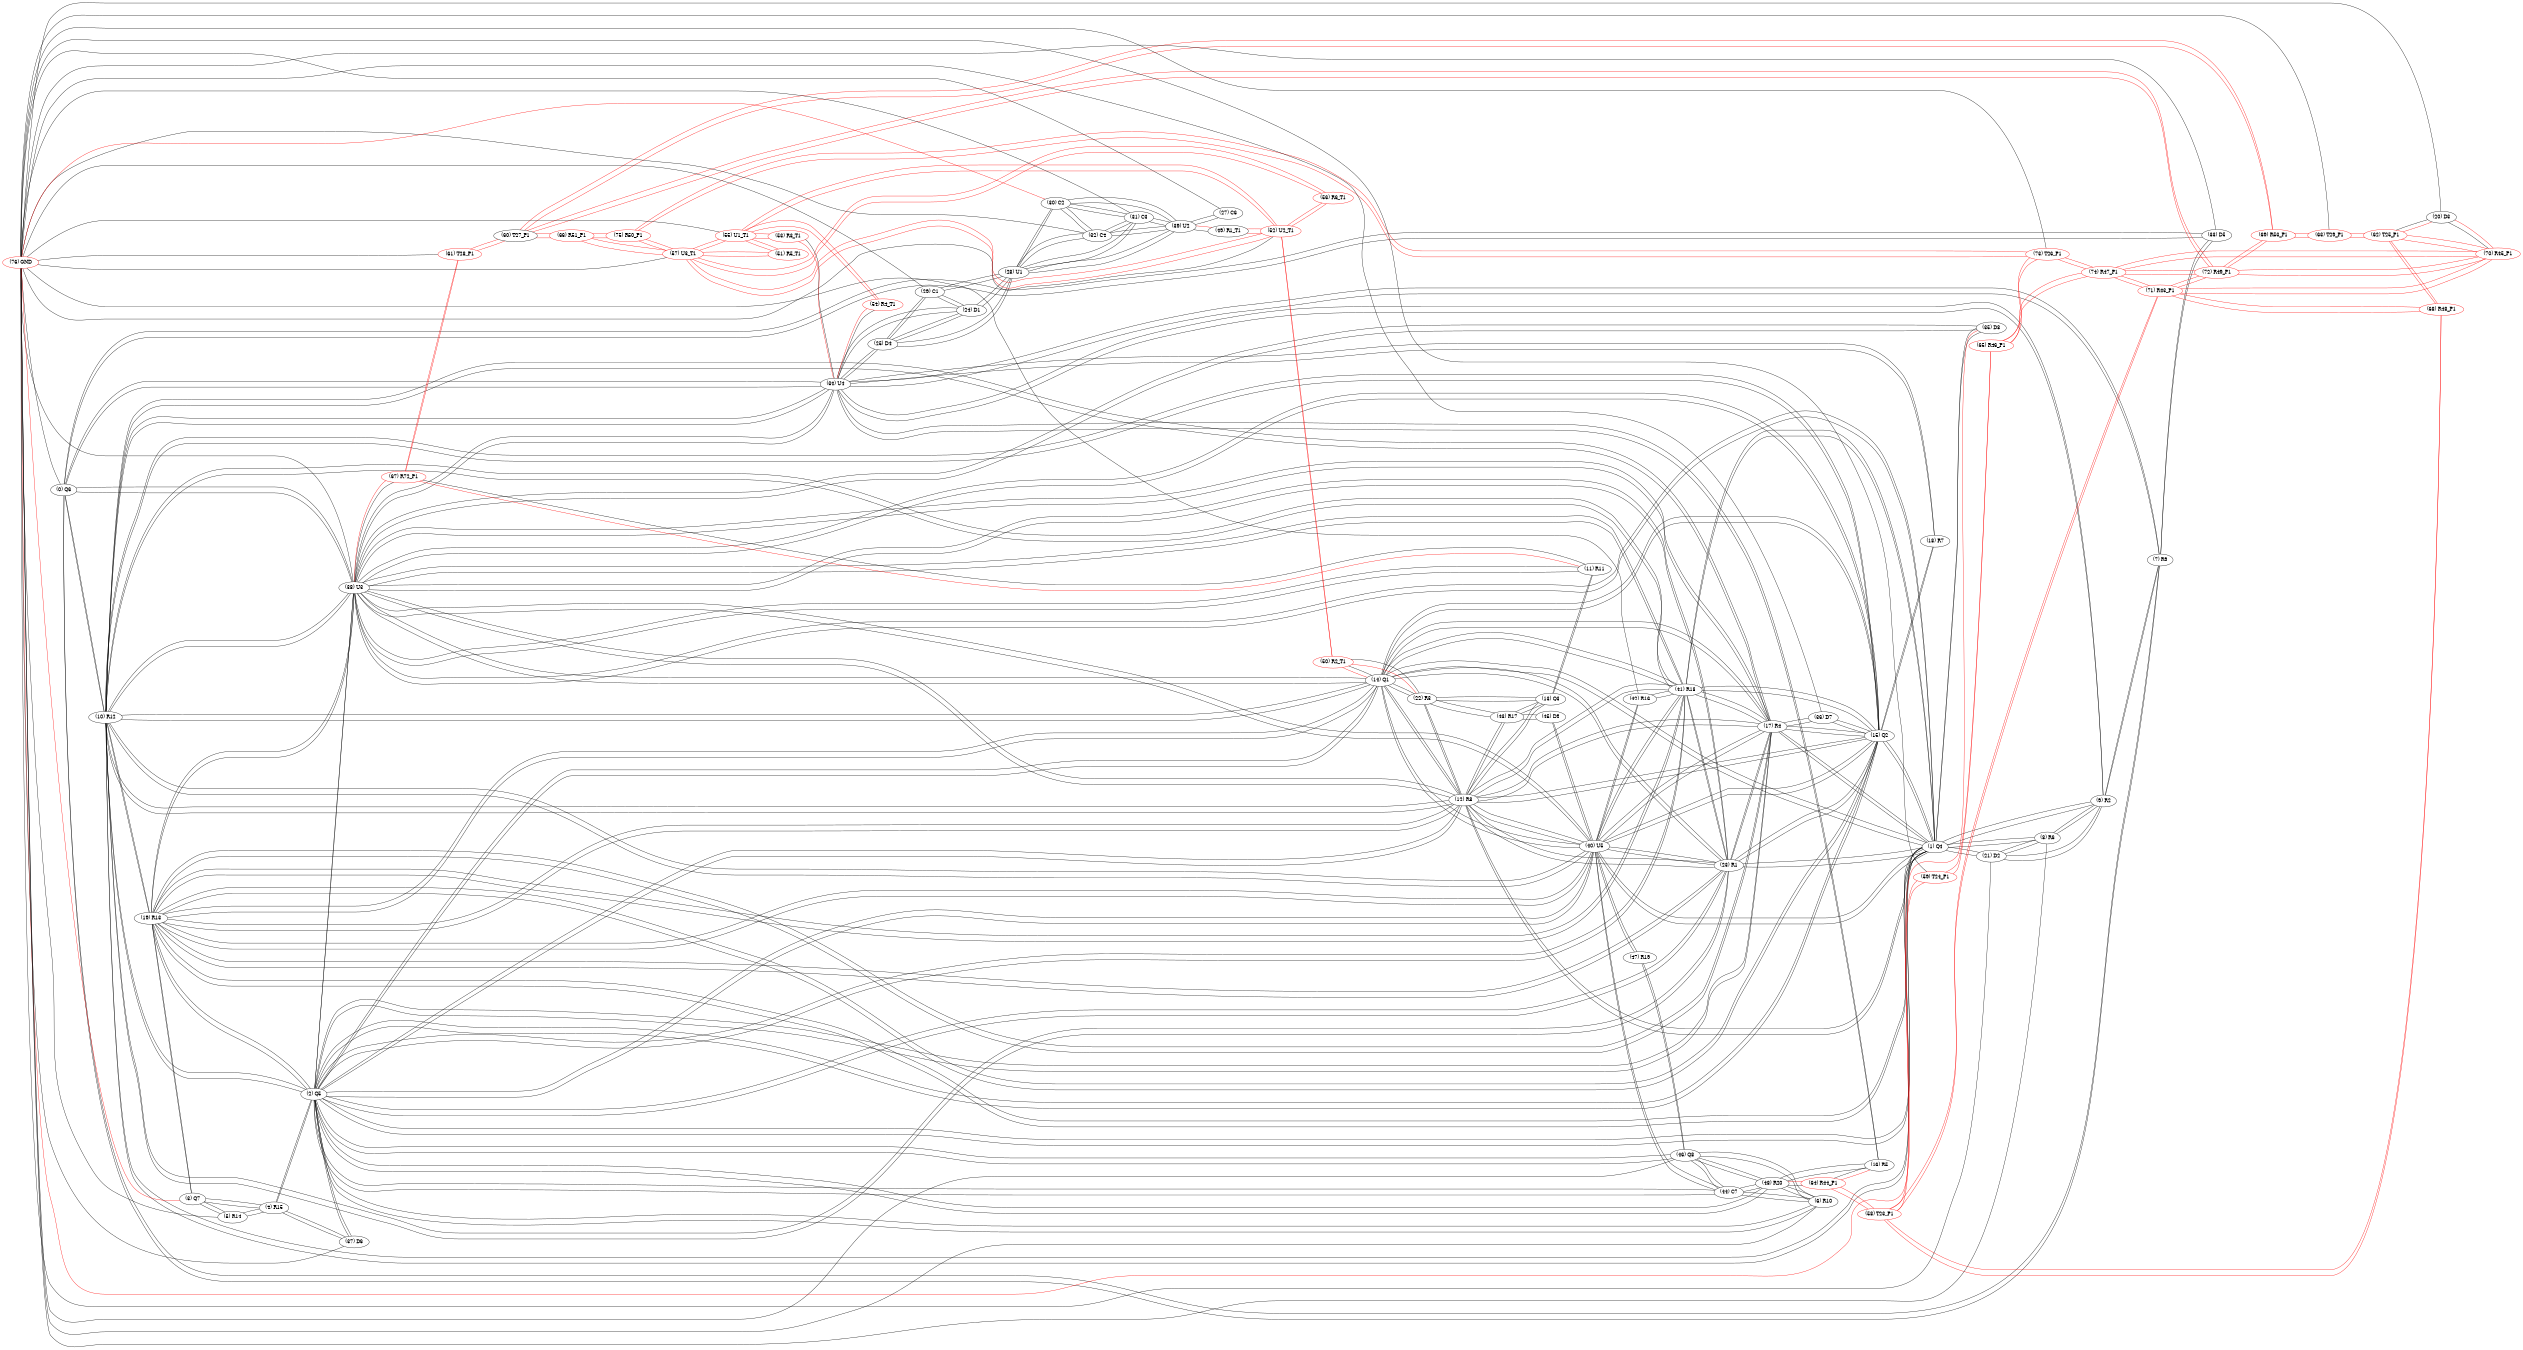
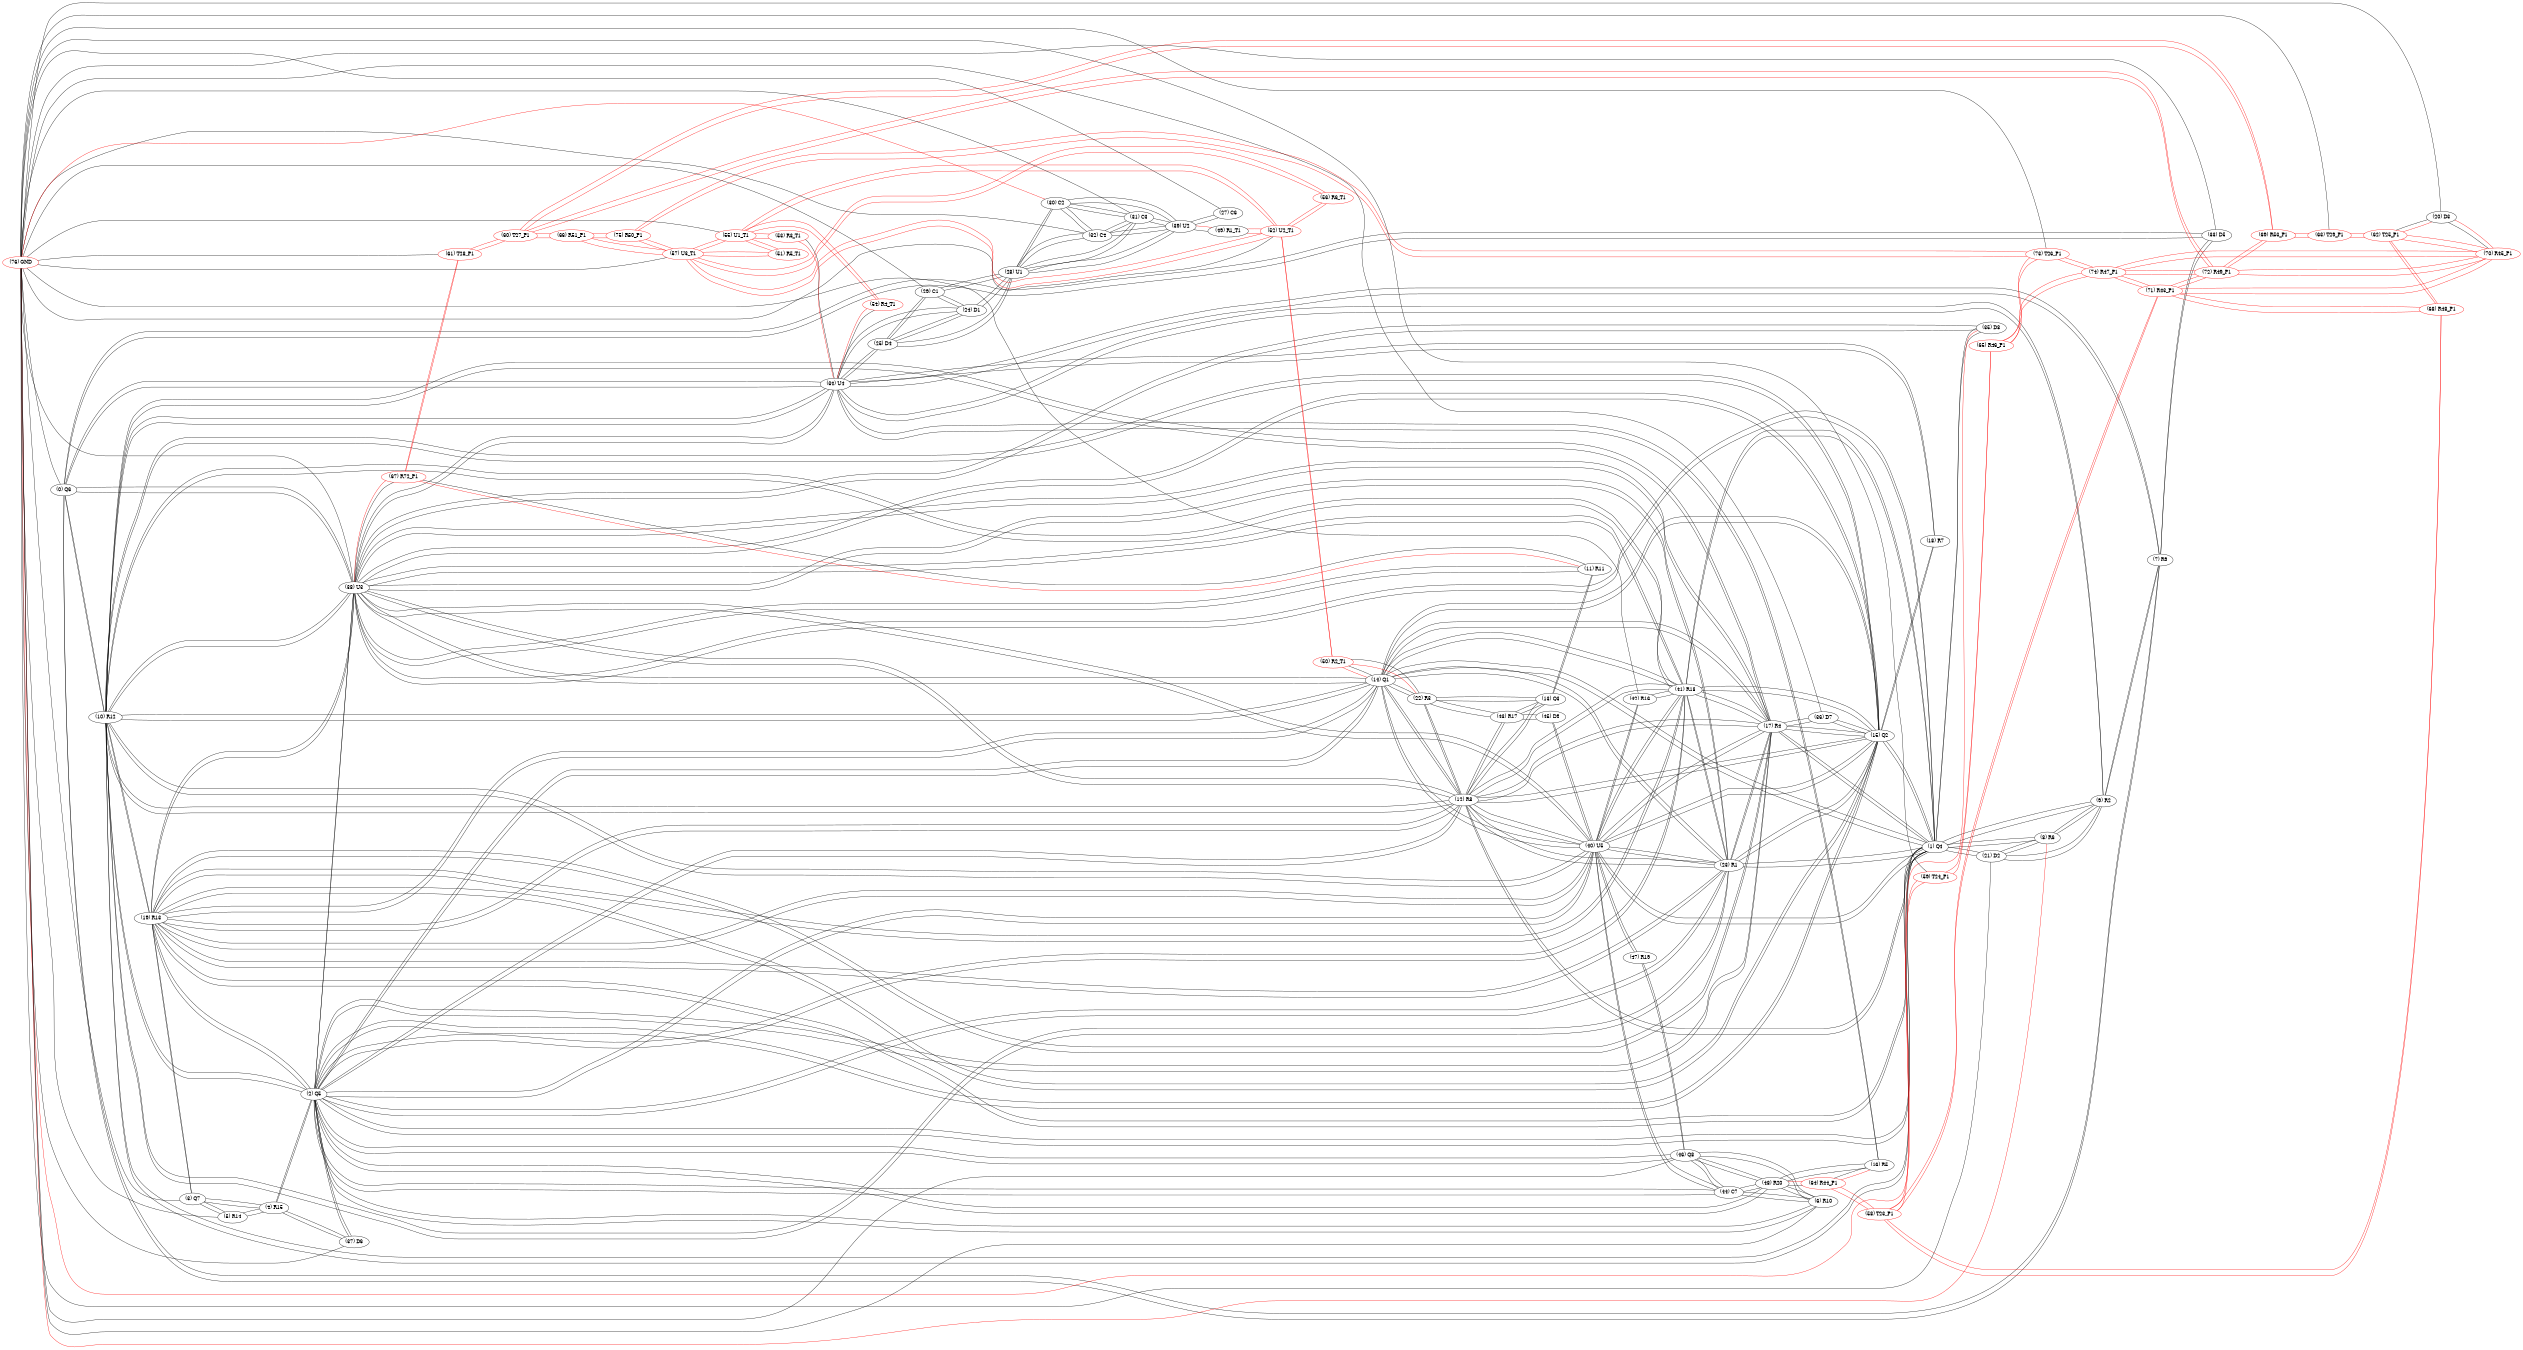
(516, 236) -> (516, 236)
(57, 757) -> (57, 757)
(697, 1344) -> (697, 1344)
